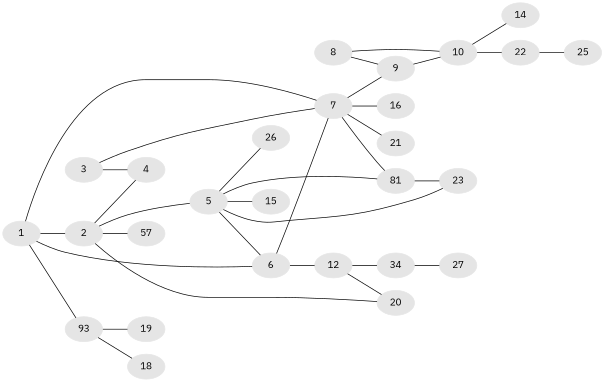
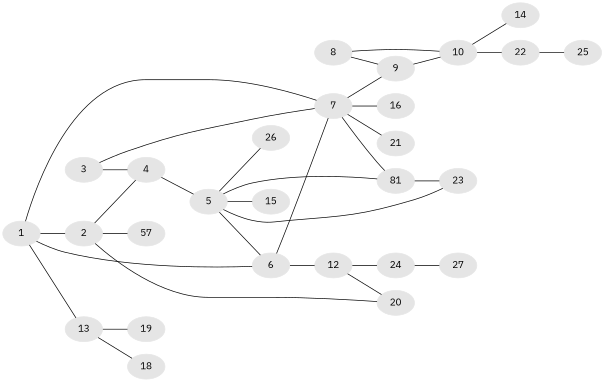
(143, 211) -> (177, 186)
(396, 265) -> (396, 265)
(84, 329) -> (84, 329)
